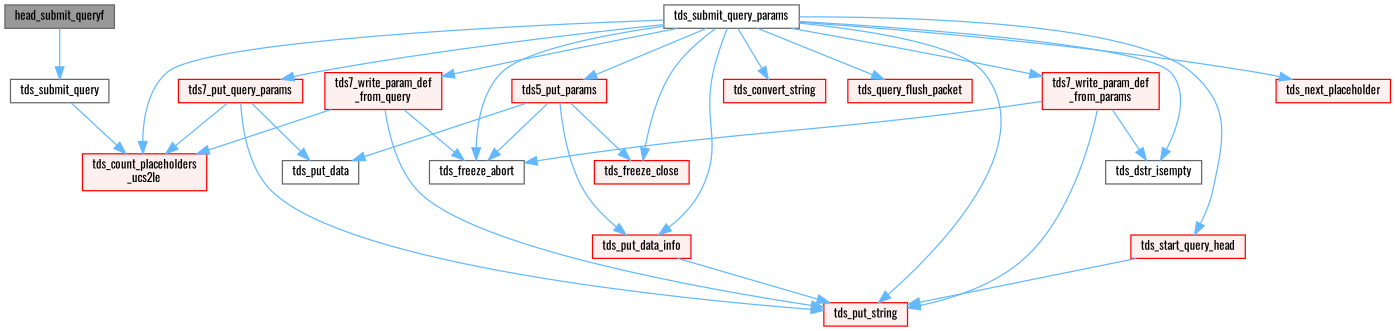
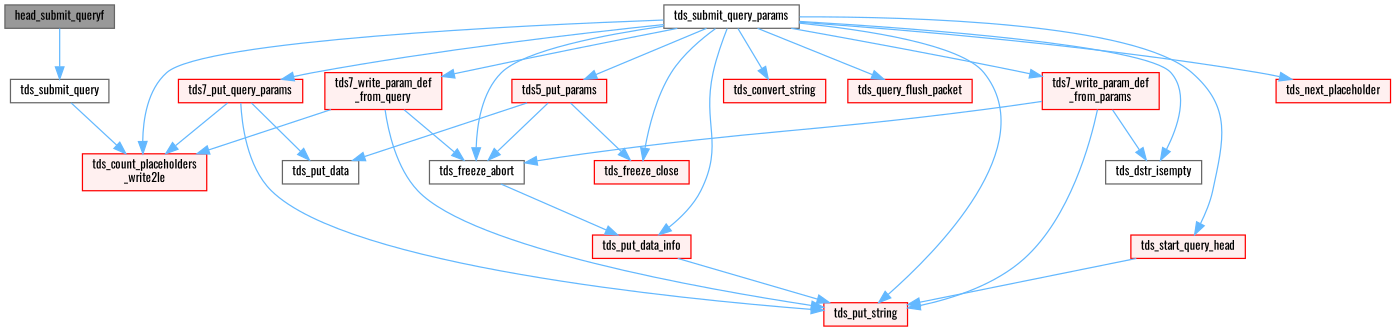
(575, 171) -> (554, 207)
(145, 172) -> (145, 172)
